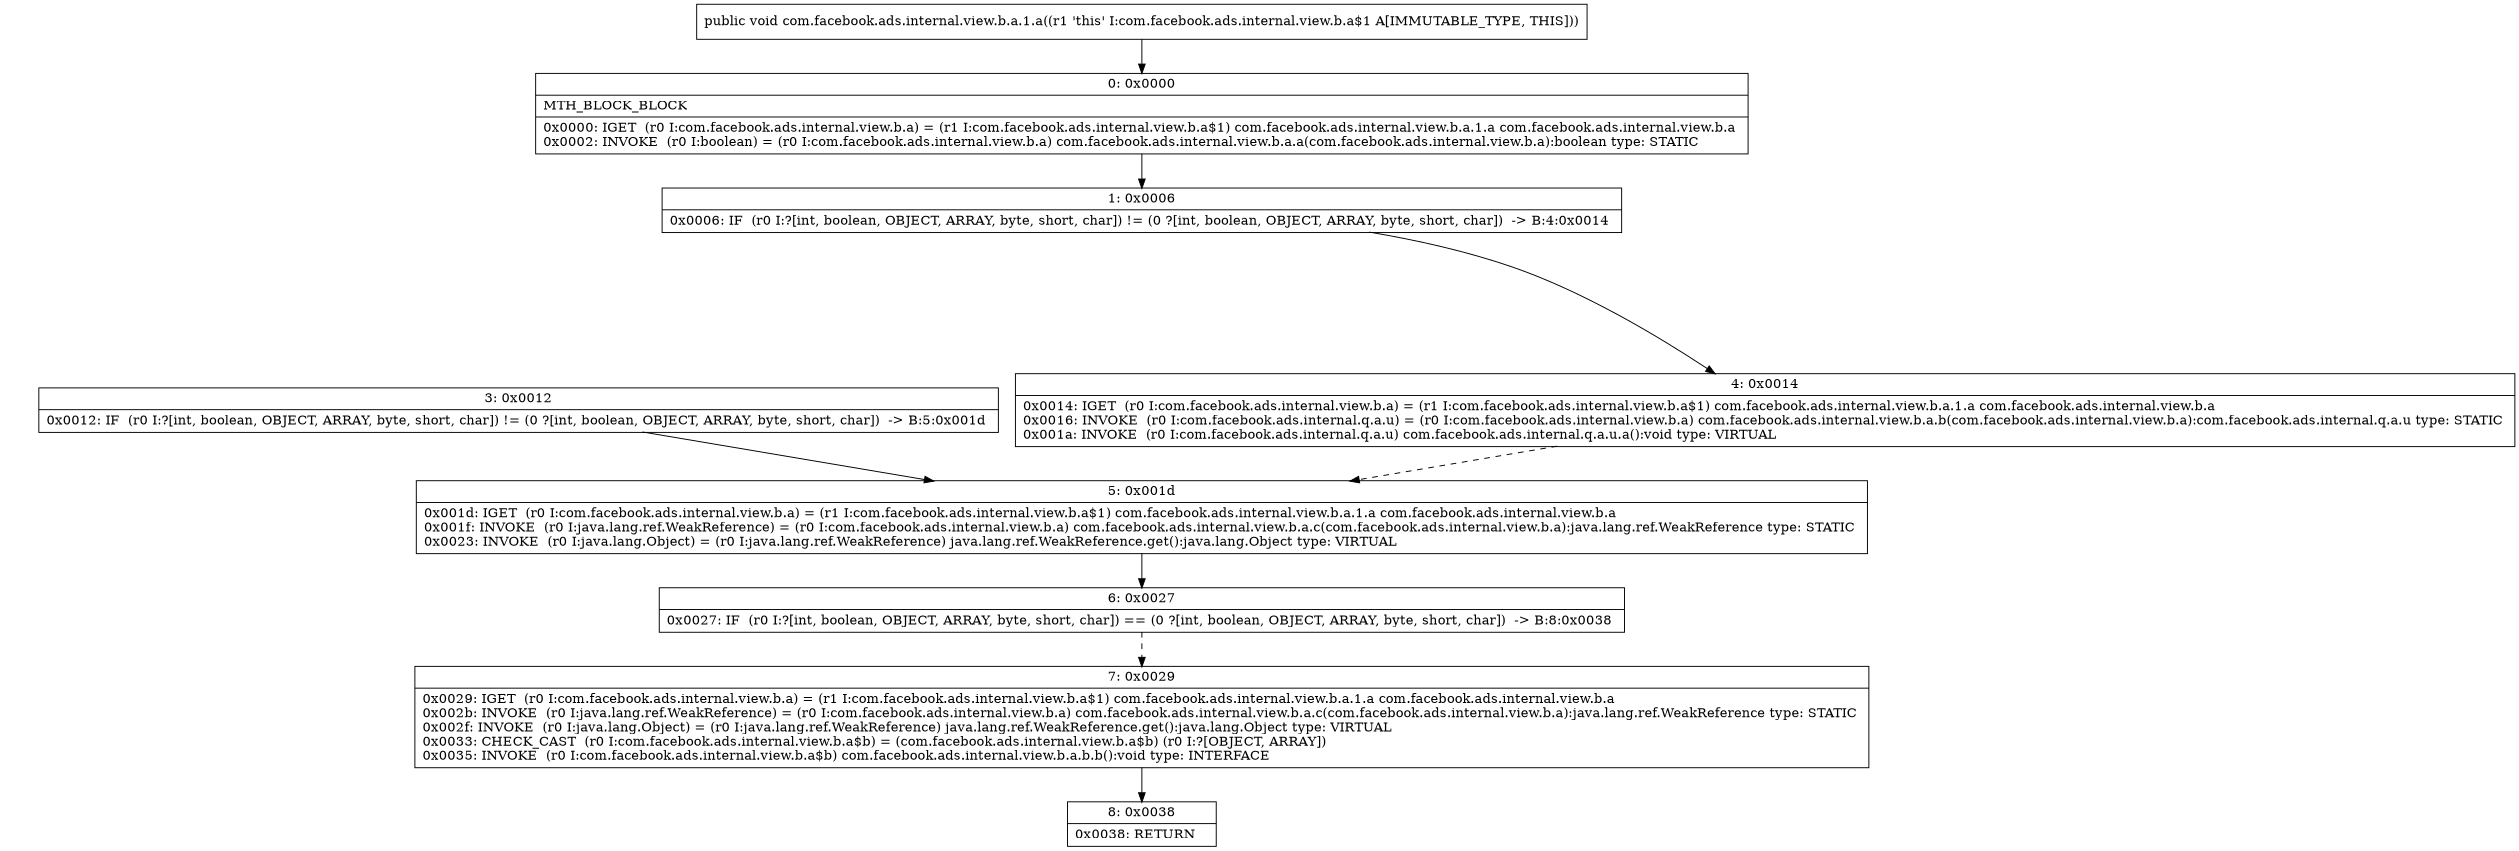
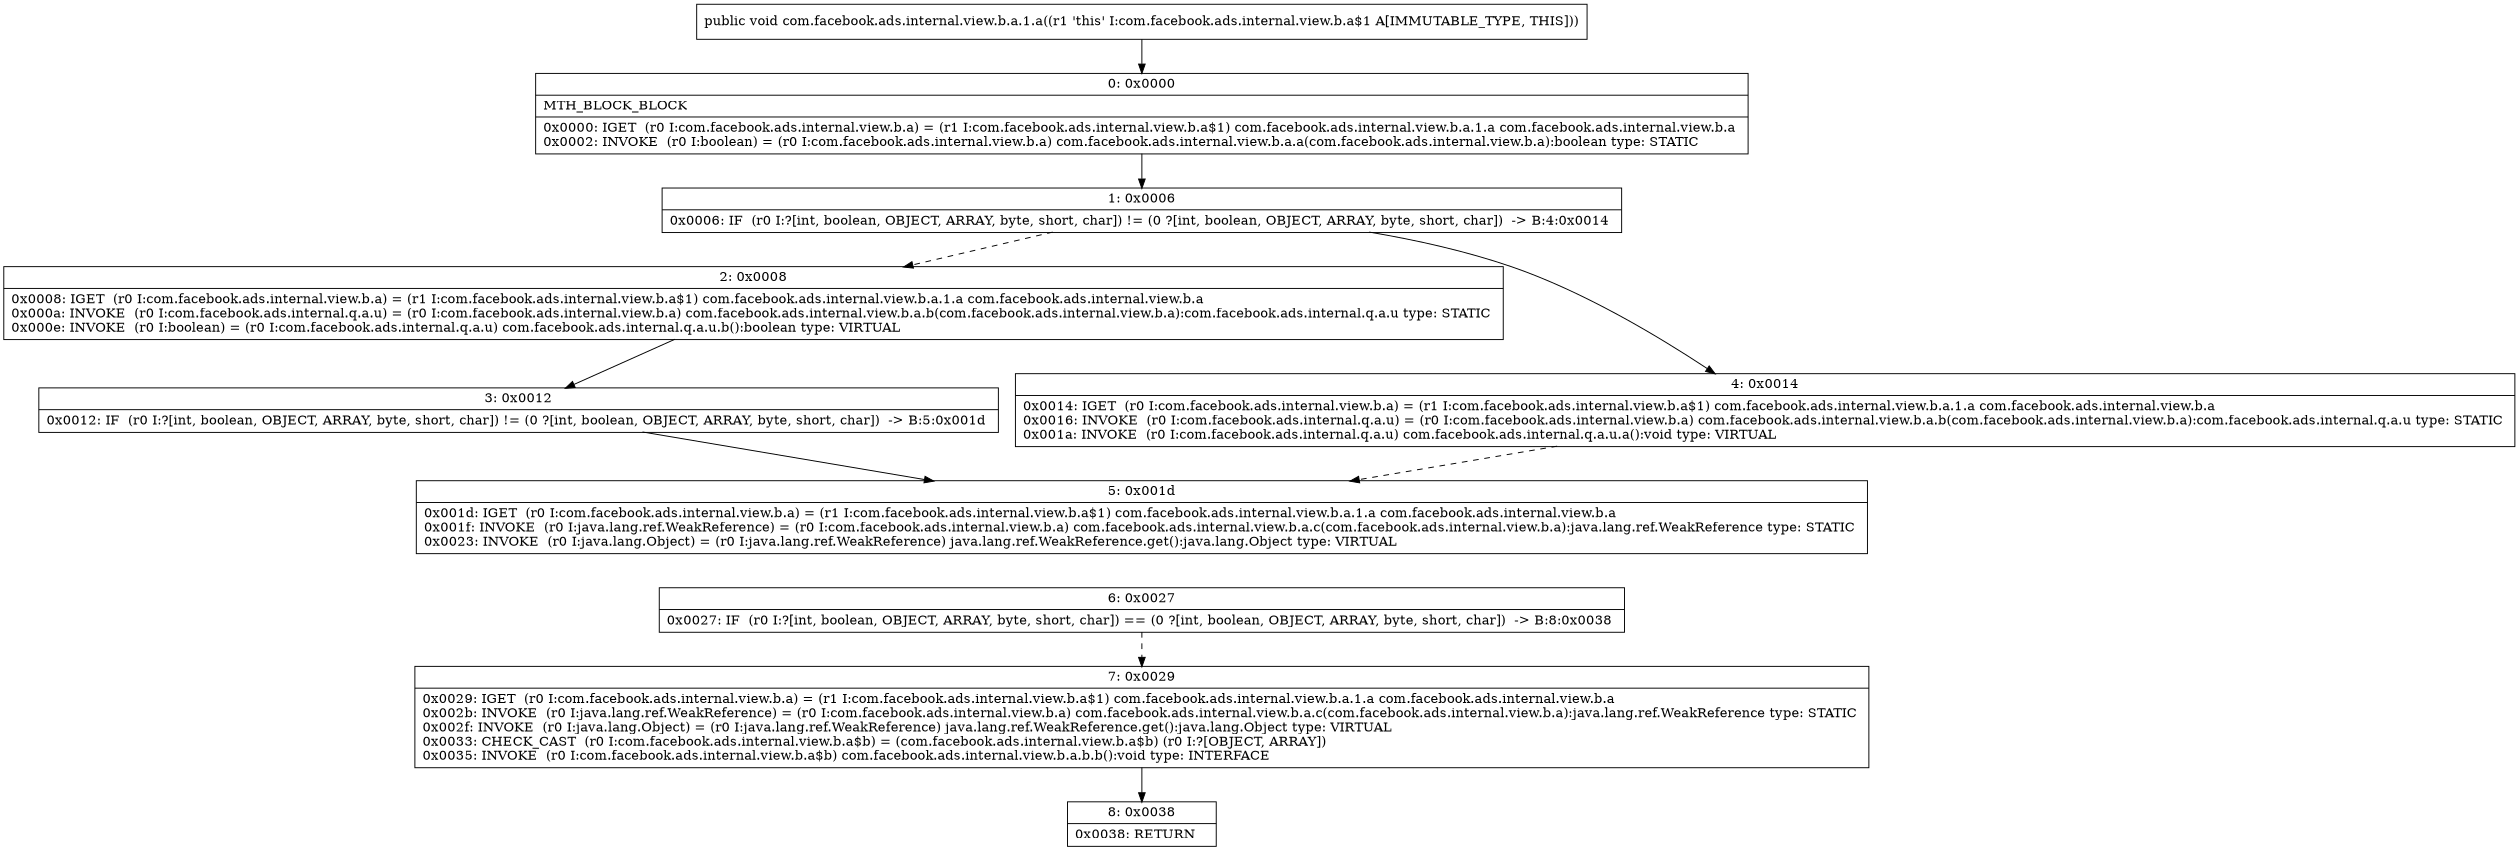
none -> (754, 303)
(1142, 566) -> none
